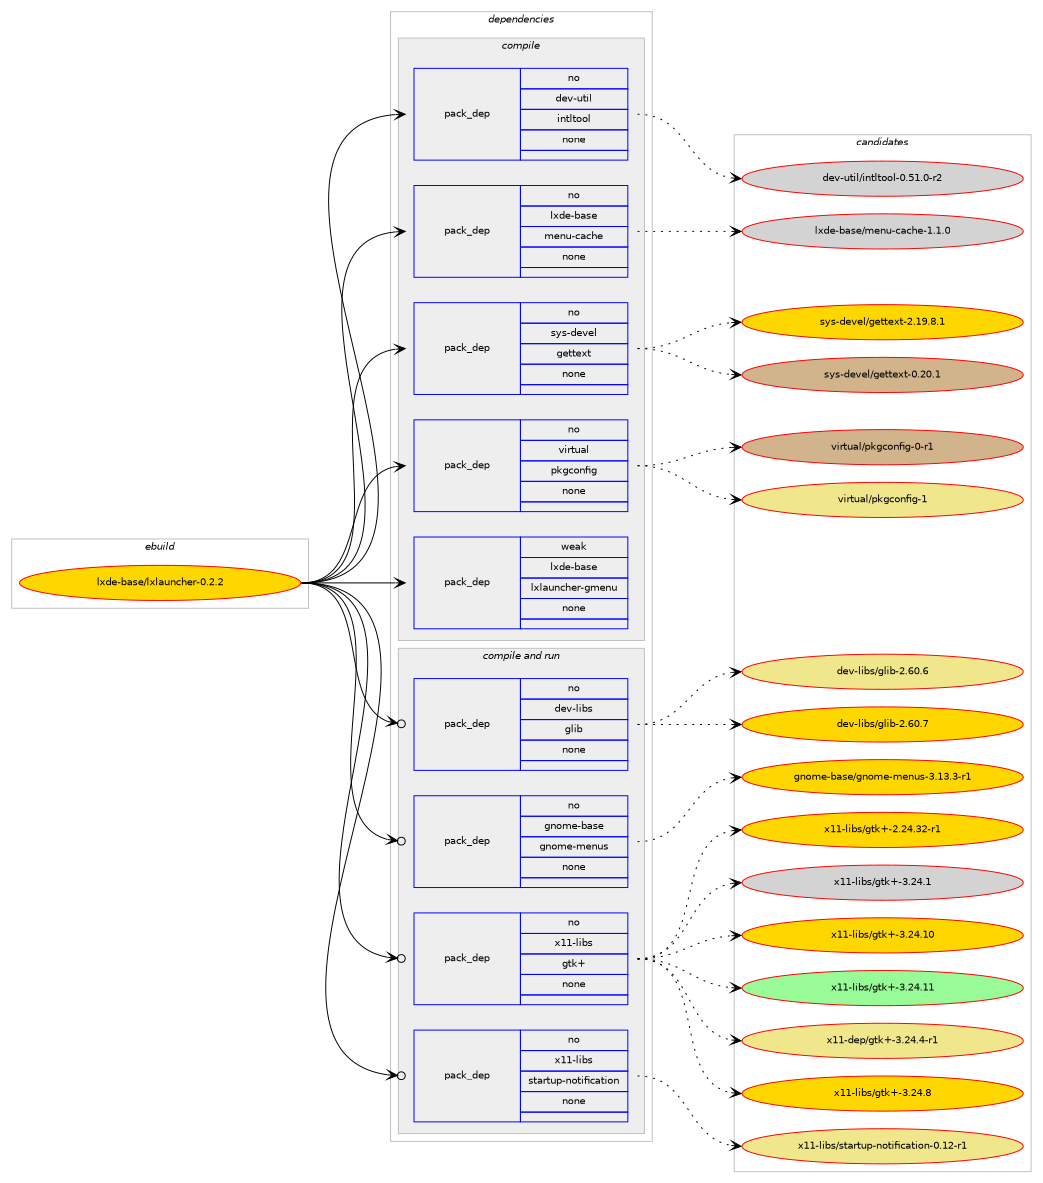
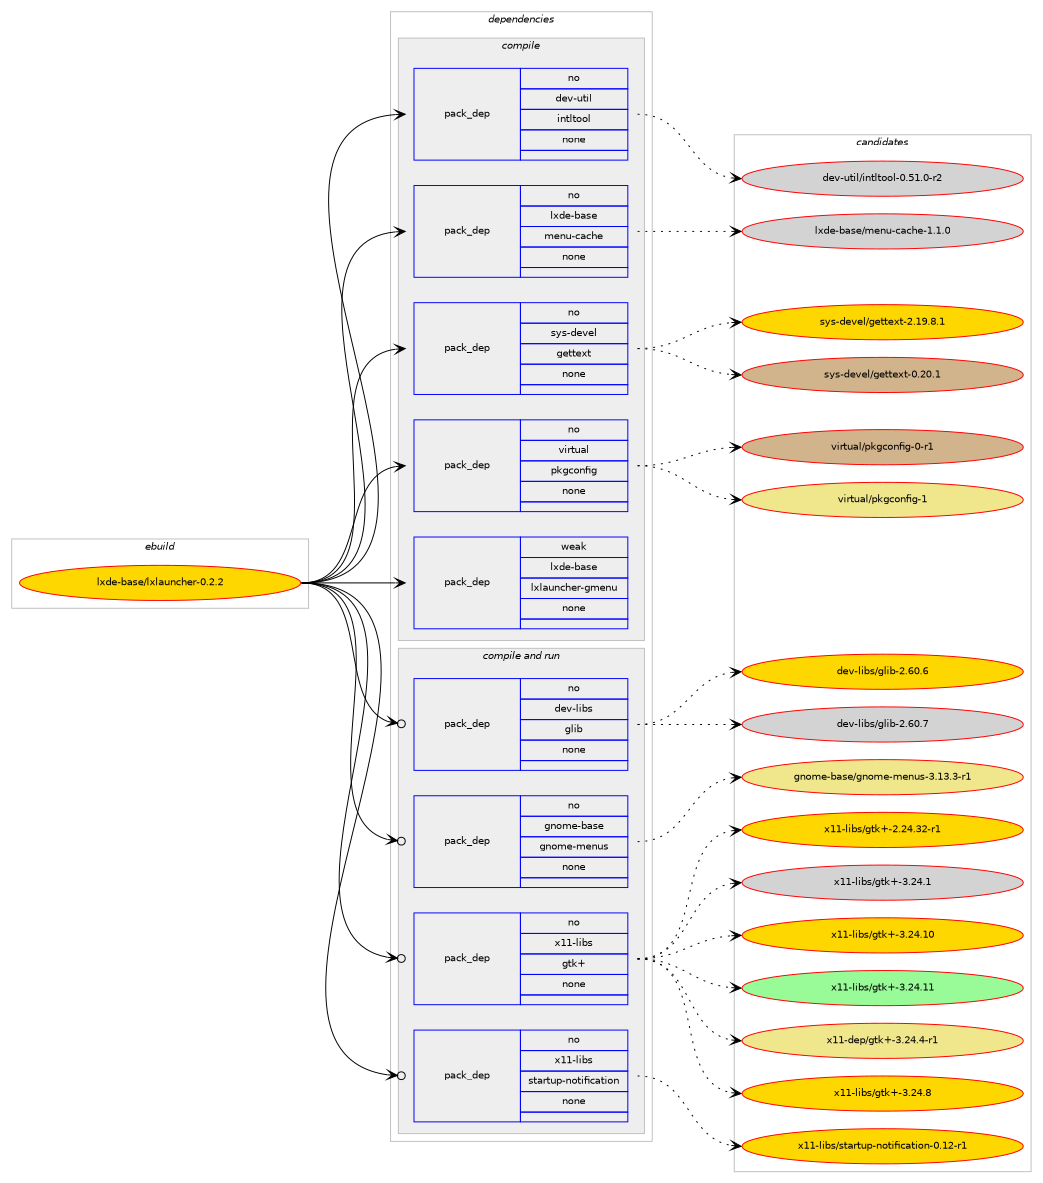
(883, 672) -> (883, 672)
(883, 724) -> (883, 724)
(883, 777) -> (883, 777)
(883, 1146) -> (883, 1146)
